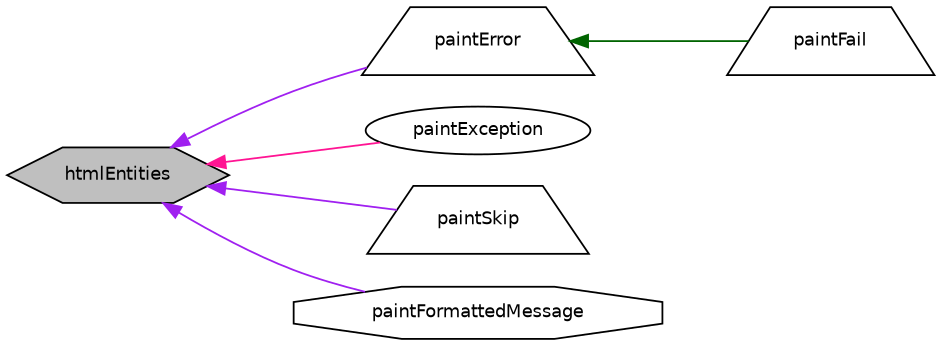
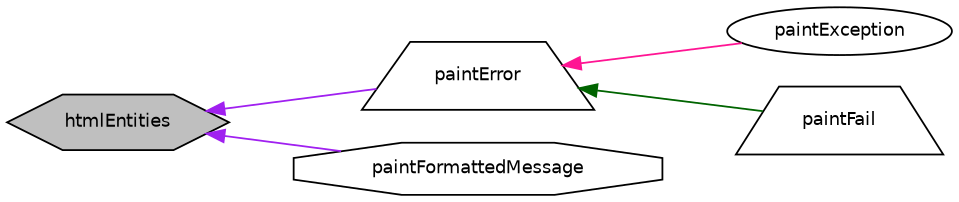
(303, 152) -> (661, 53)
(478, 220) -> none
